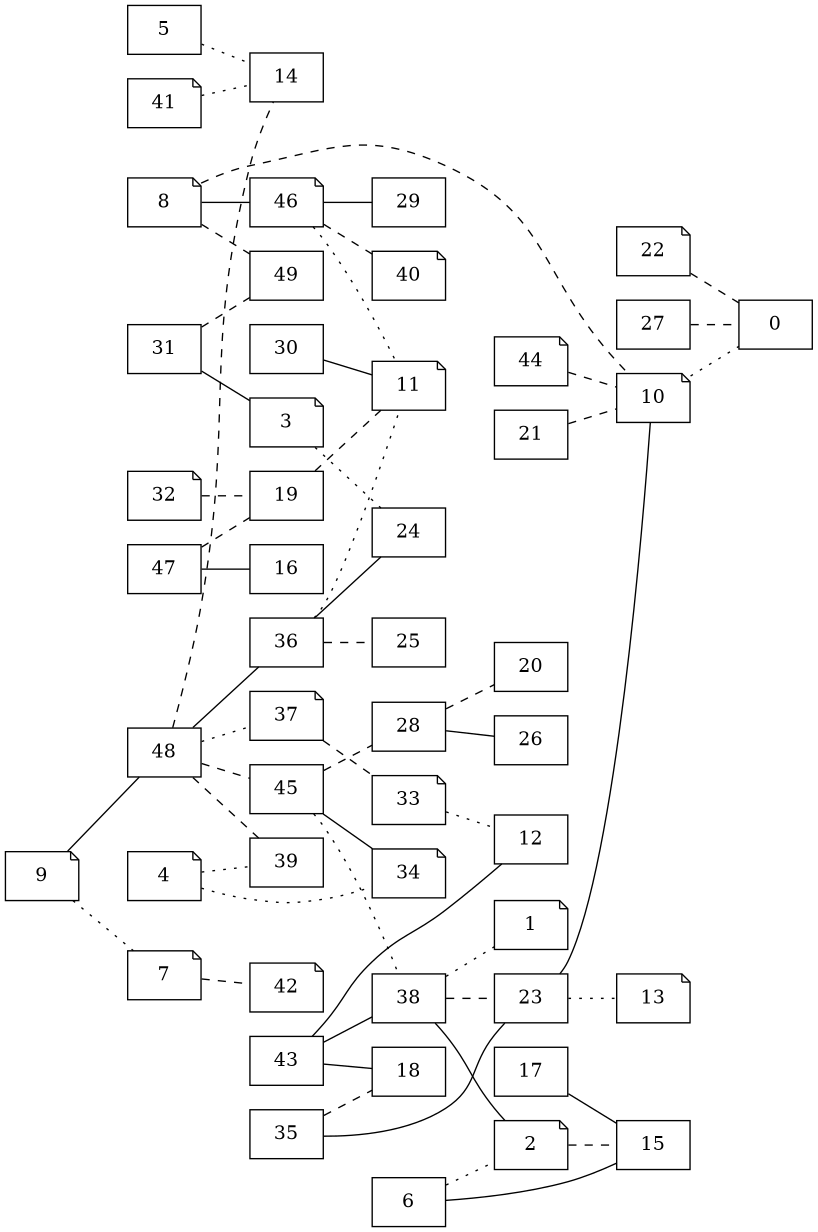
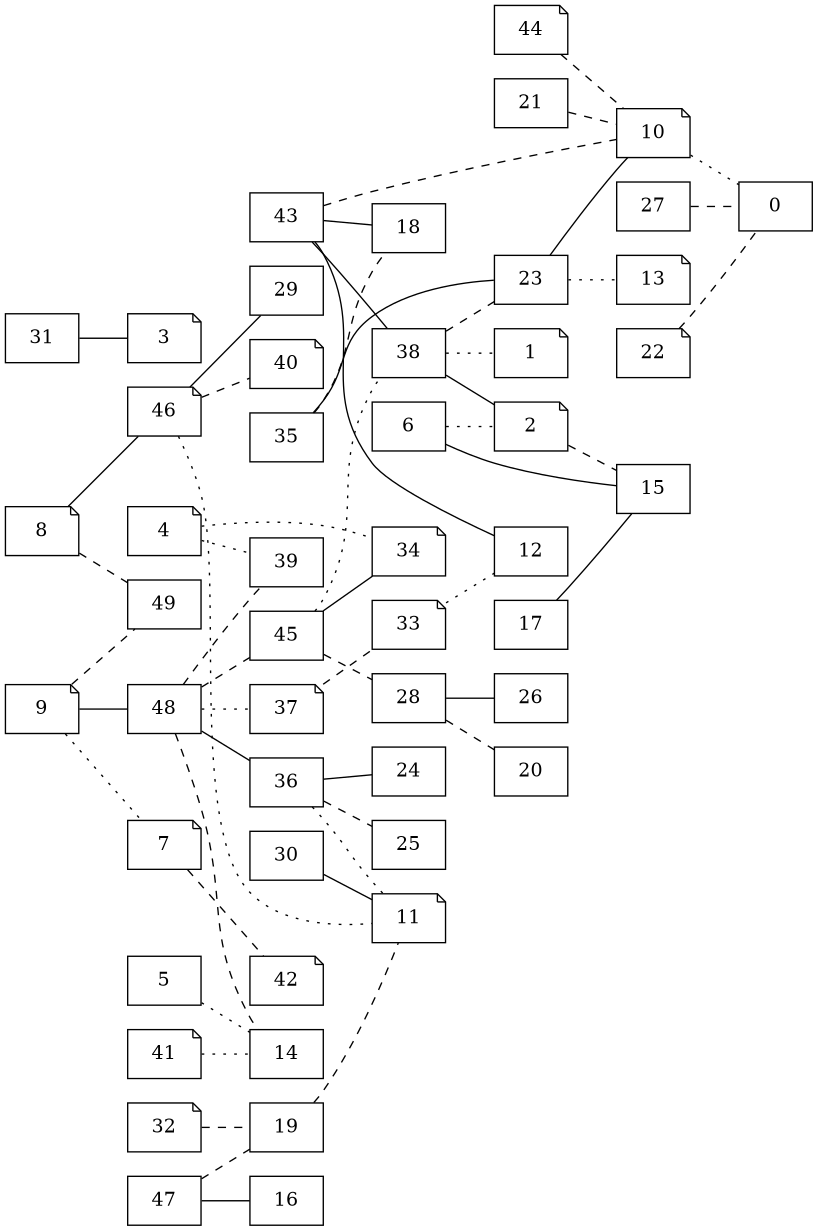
(458, 172) -> (469, 169)
(234, 307) -> (103, 657)
(348, 478) -> none
